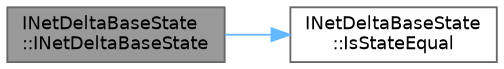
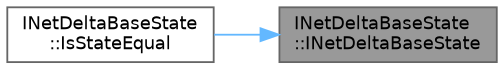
(248, 35) -> (237, 35)
